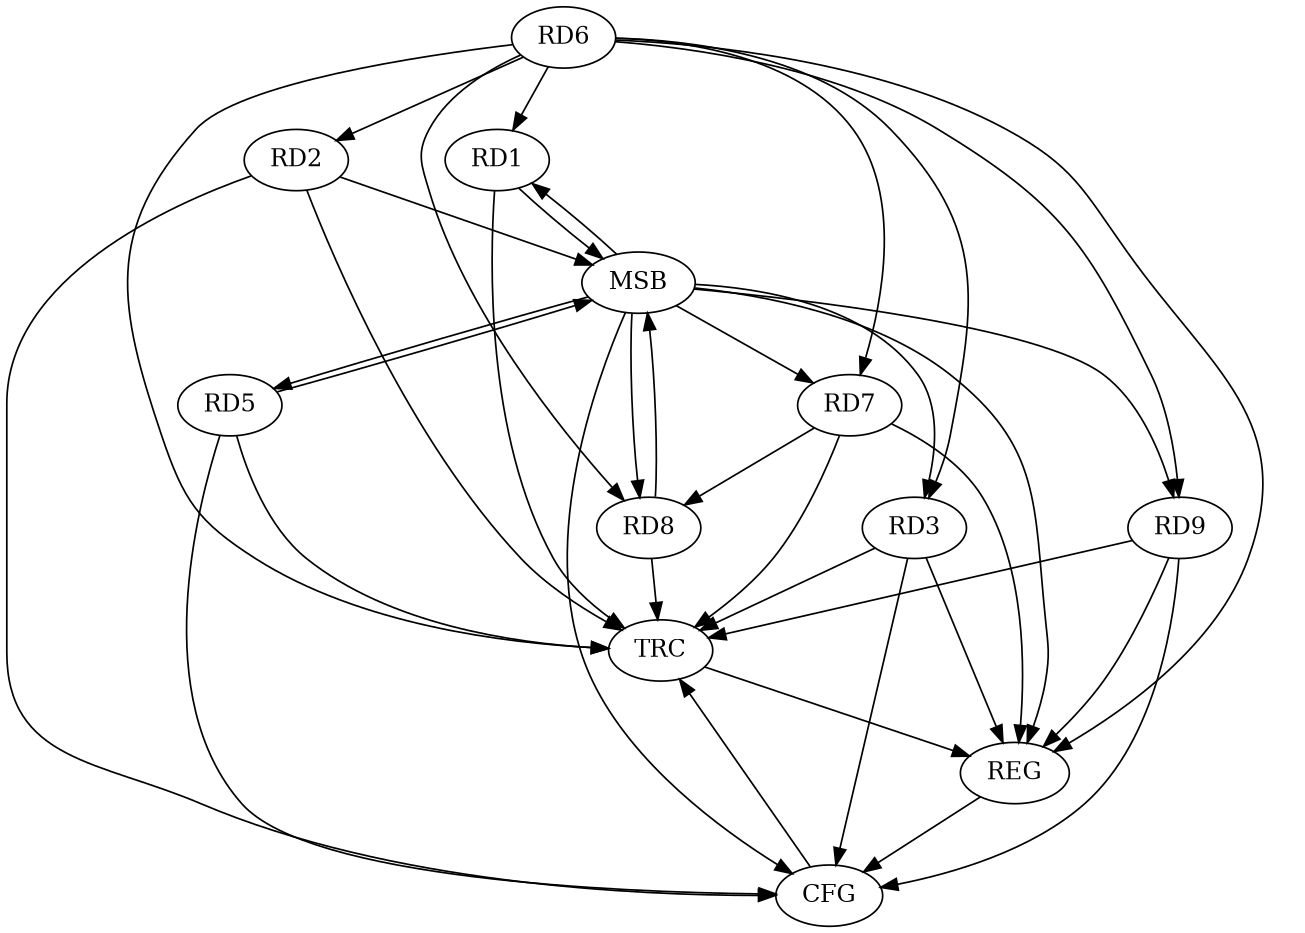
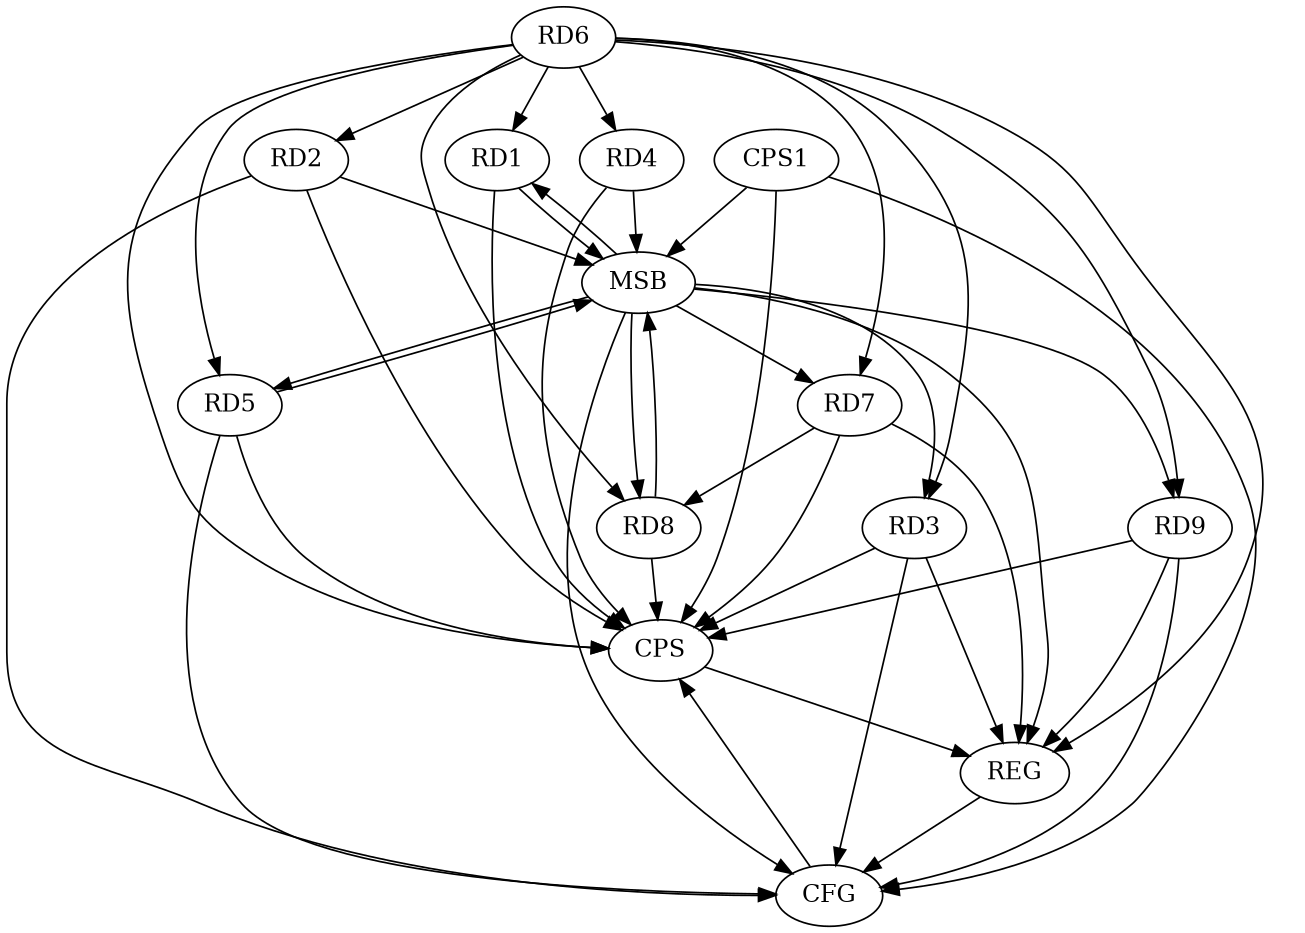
none -> (253, 110)
none -> (632, 160)
none -> (776, 160)
(661, 650) -> (661, 650)
